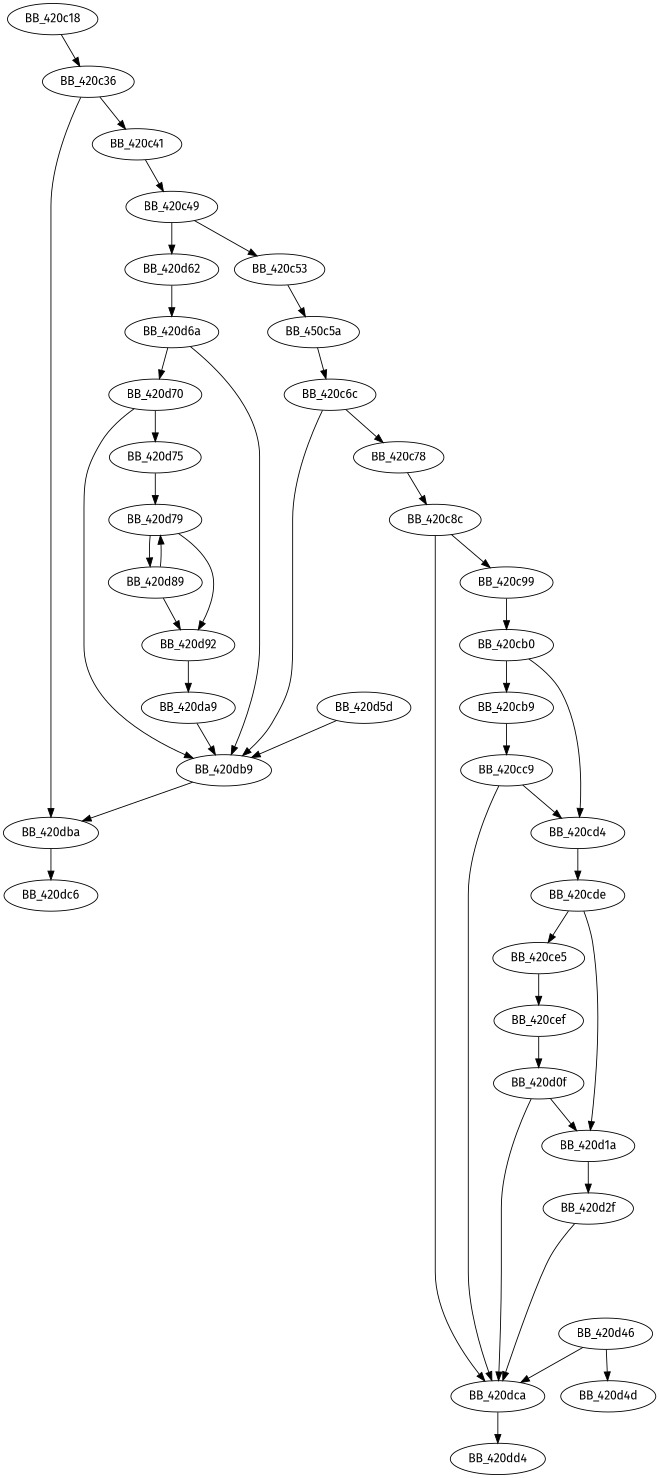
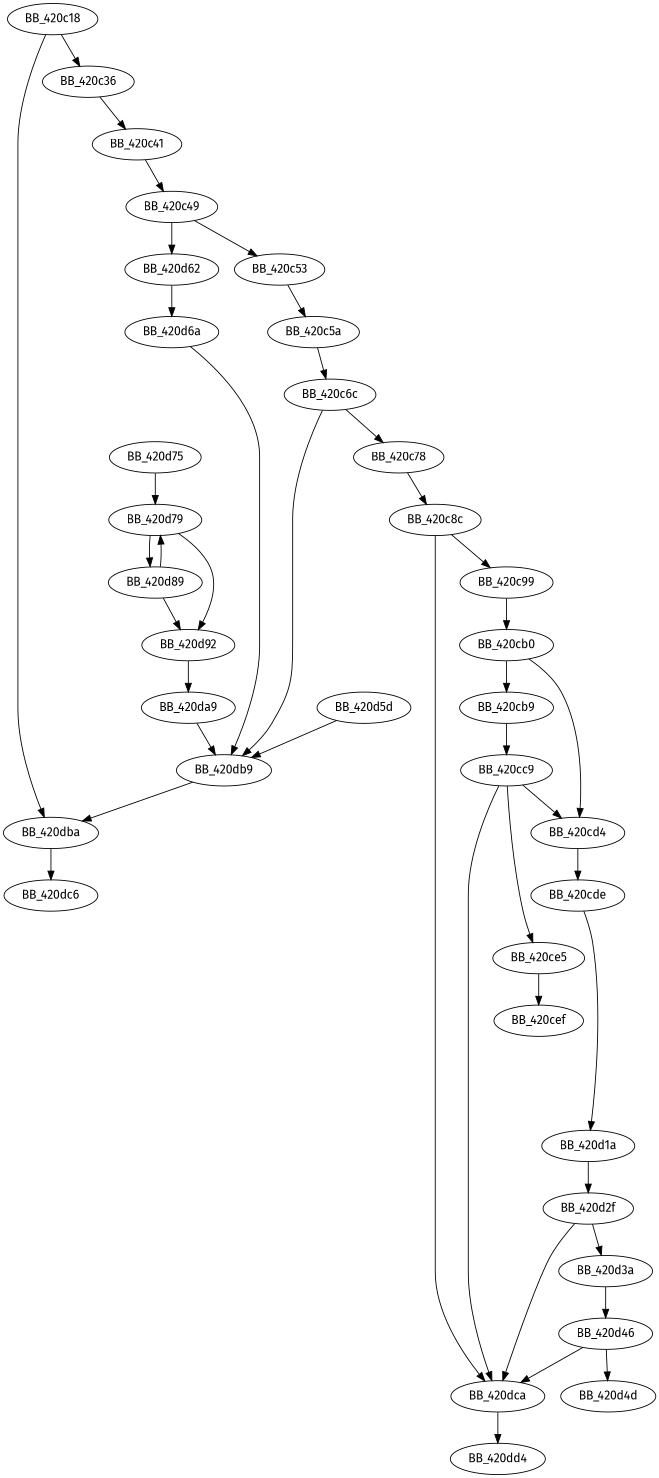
(314, 332) -> (314, 332)
(155, 395) -> none
(51, 451) -> (18, 421)
(561, 923) -> (514, 861)
(539, 1083) -> none
none -> (606, 1271)
